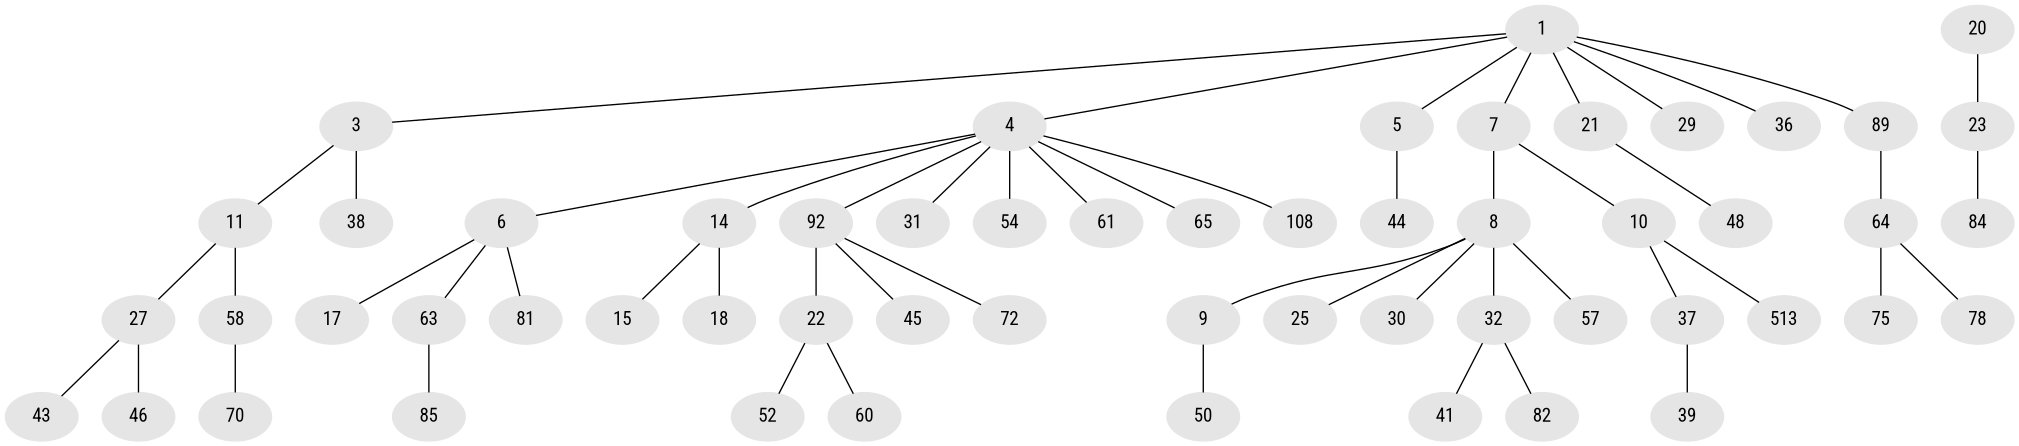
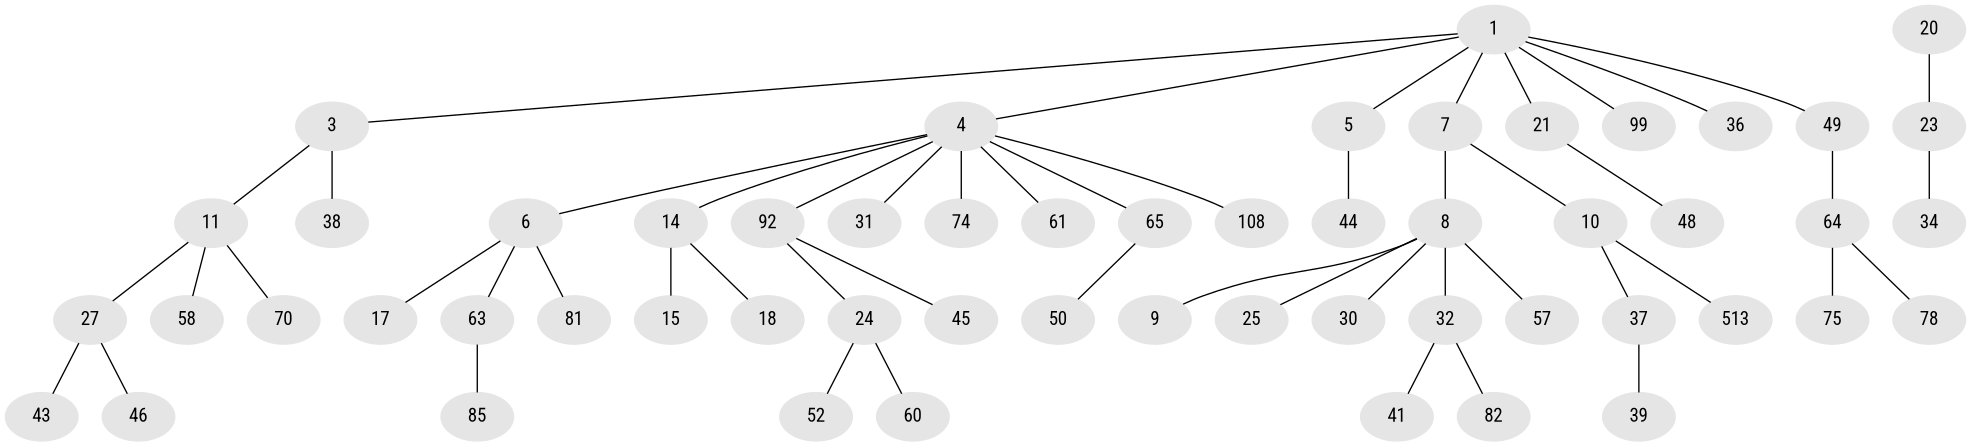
(1687, 126) -> (1639, 126)
(1881, 126) -> (1832, 126)
(1010, 223) -> (961, 223)
(1978, 223) -> (1929, 223)
(816, 320) -> (864, 320)
(1010, 320) -> none
(235, 369) -> (247, 272)
(1203, 369) -> (1107, 271)
